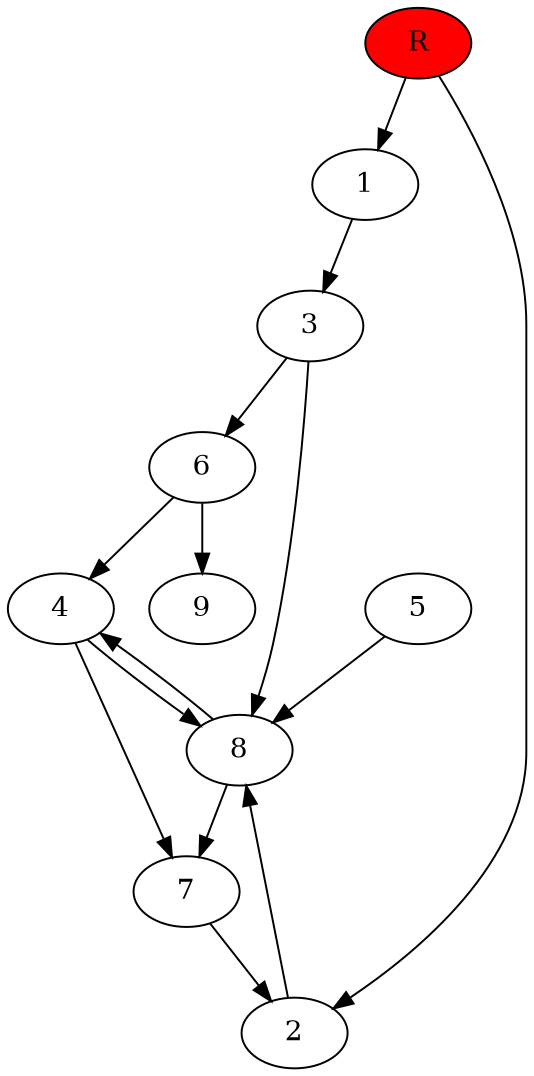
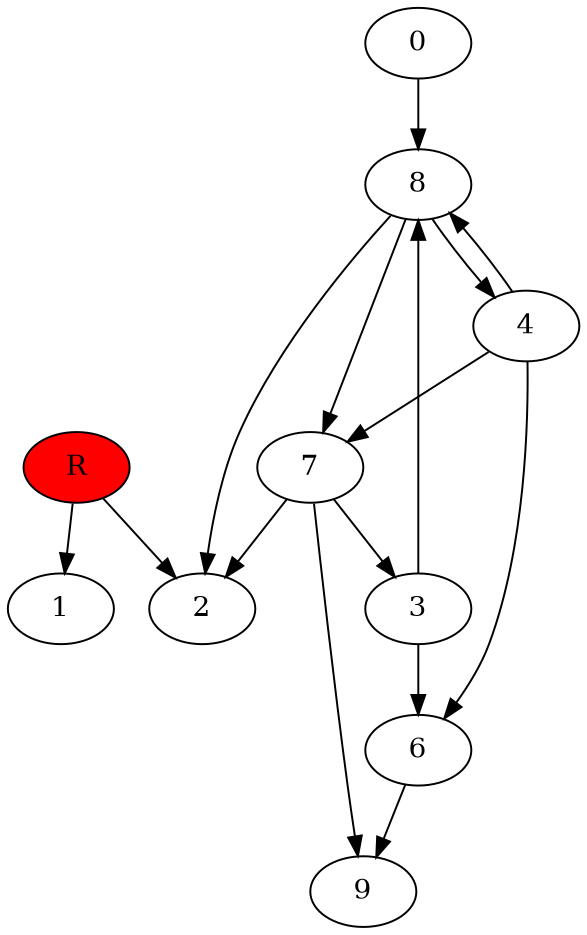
(341, 246) -> (358, 530)
(139, 531) -> (516, 538)
(418, 609) -> (418, 43)
none -> (333, 670)
(269, 901) -> (272, 371)
